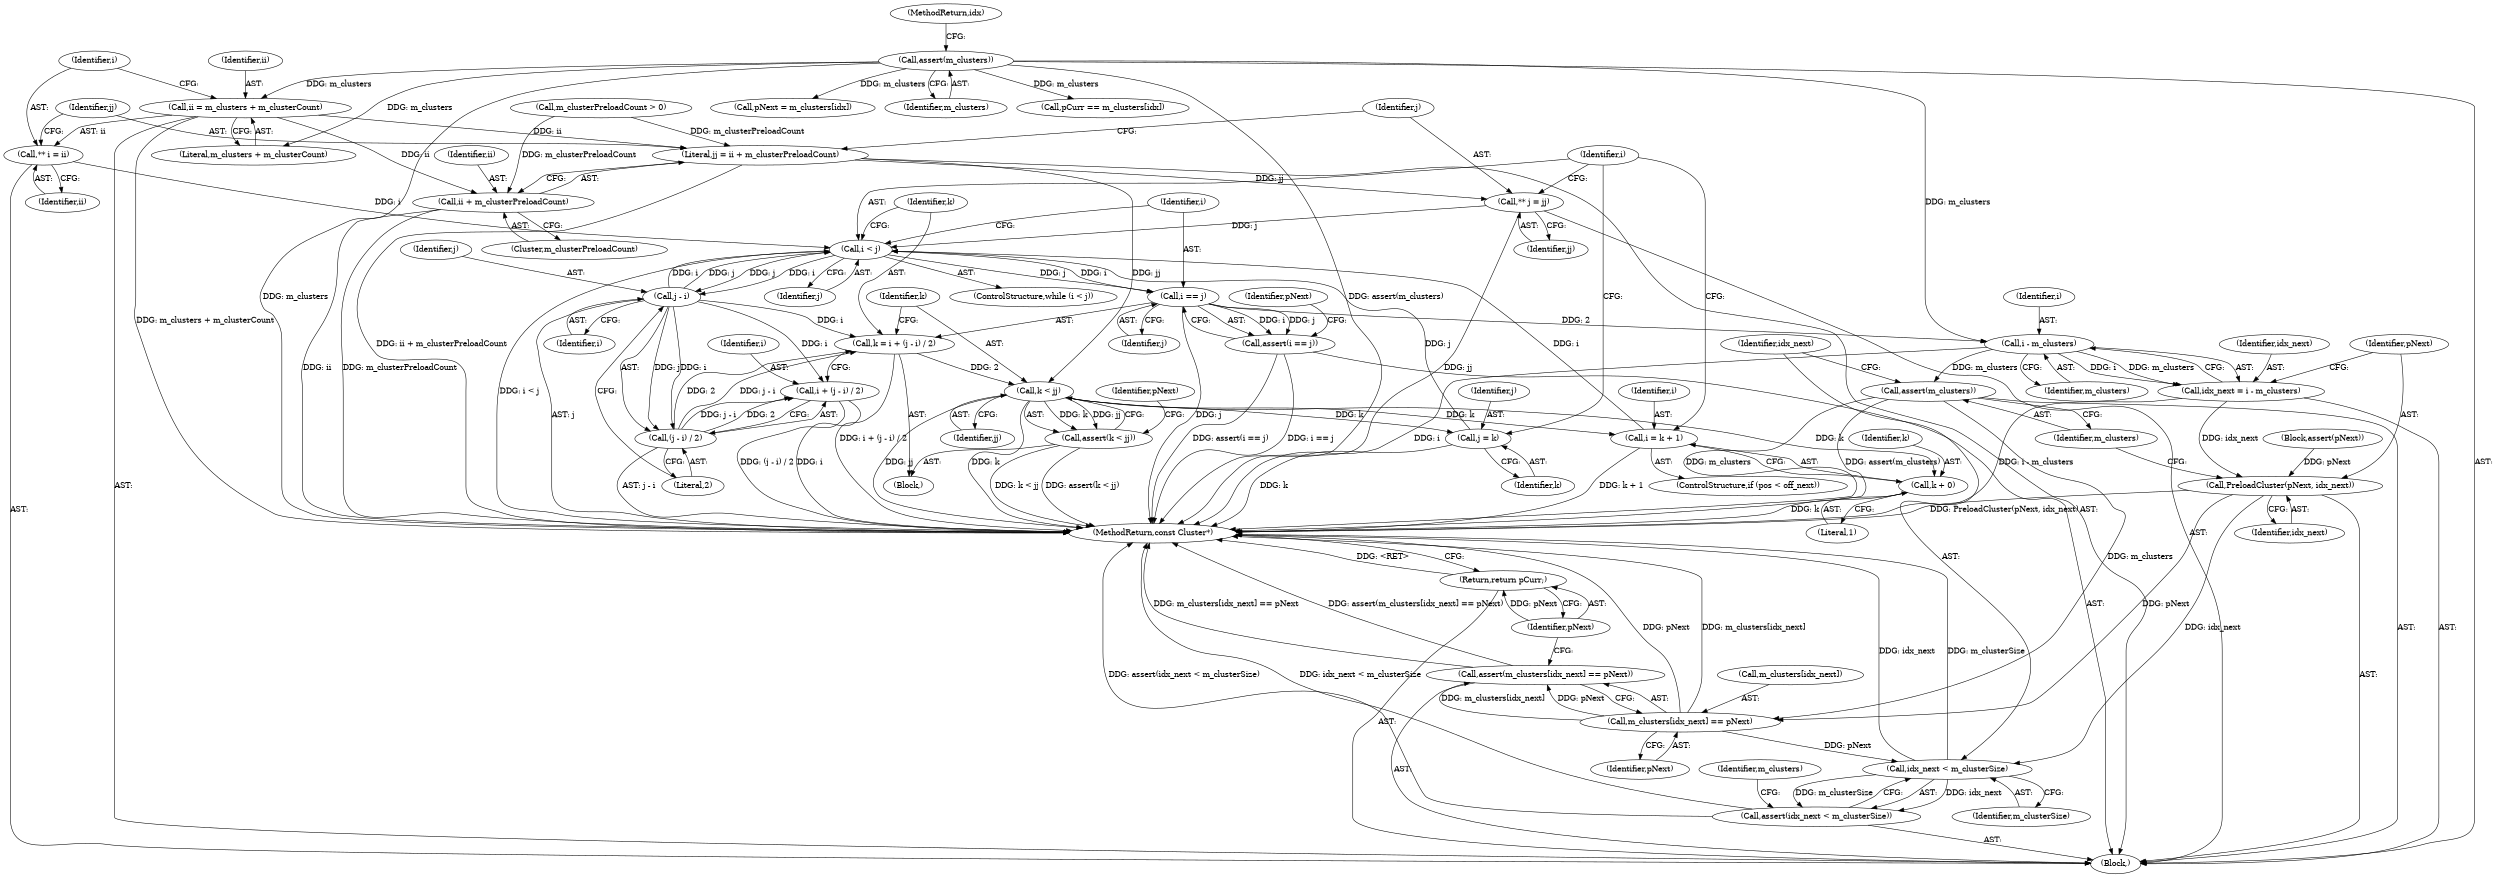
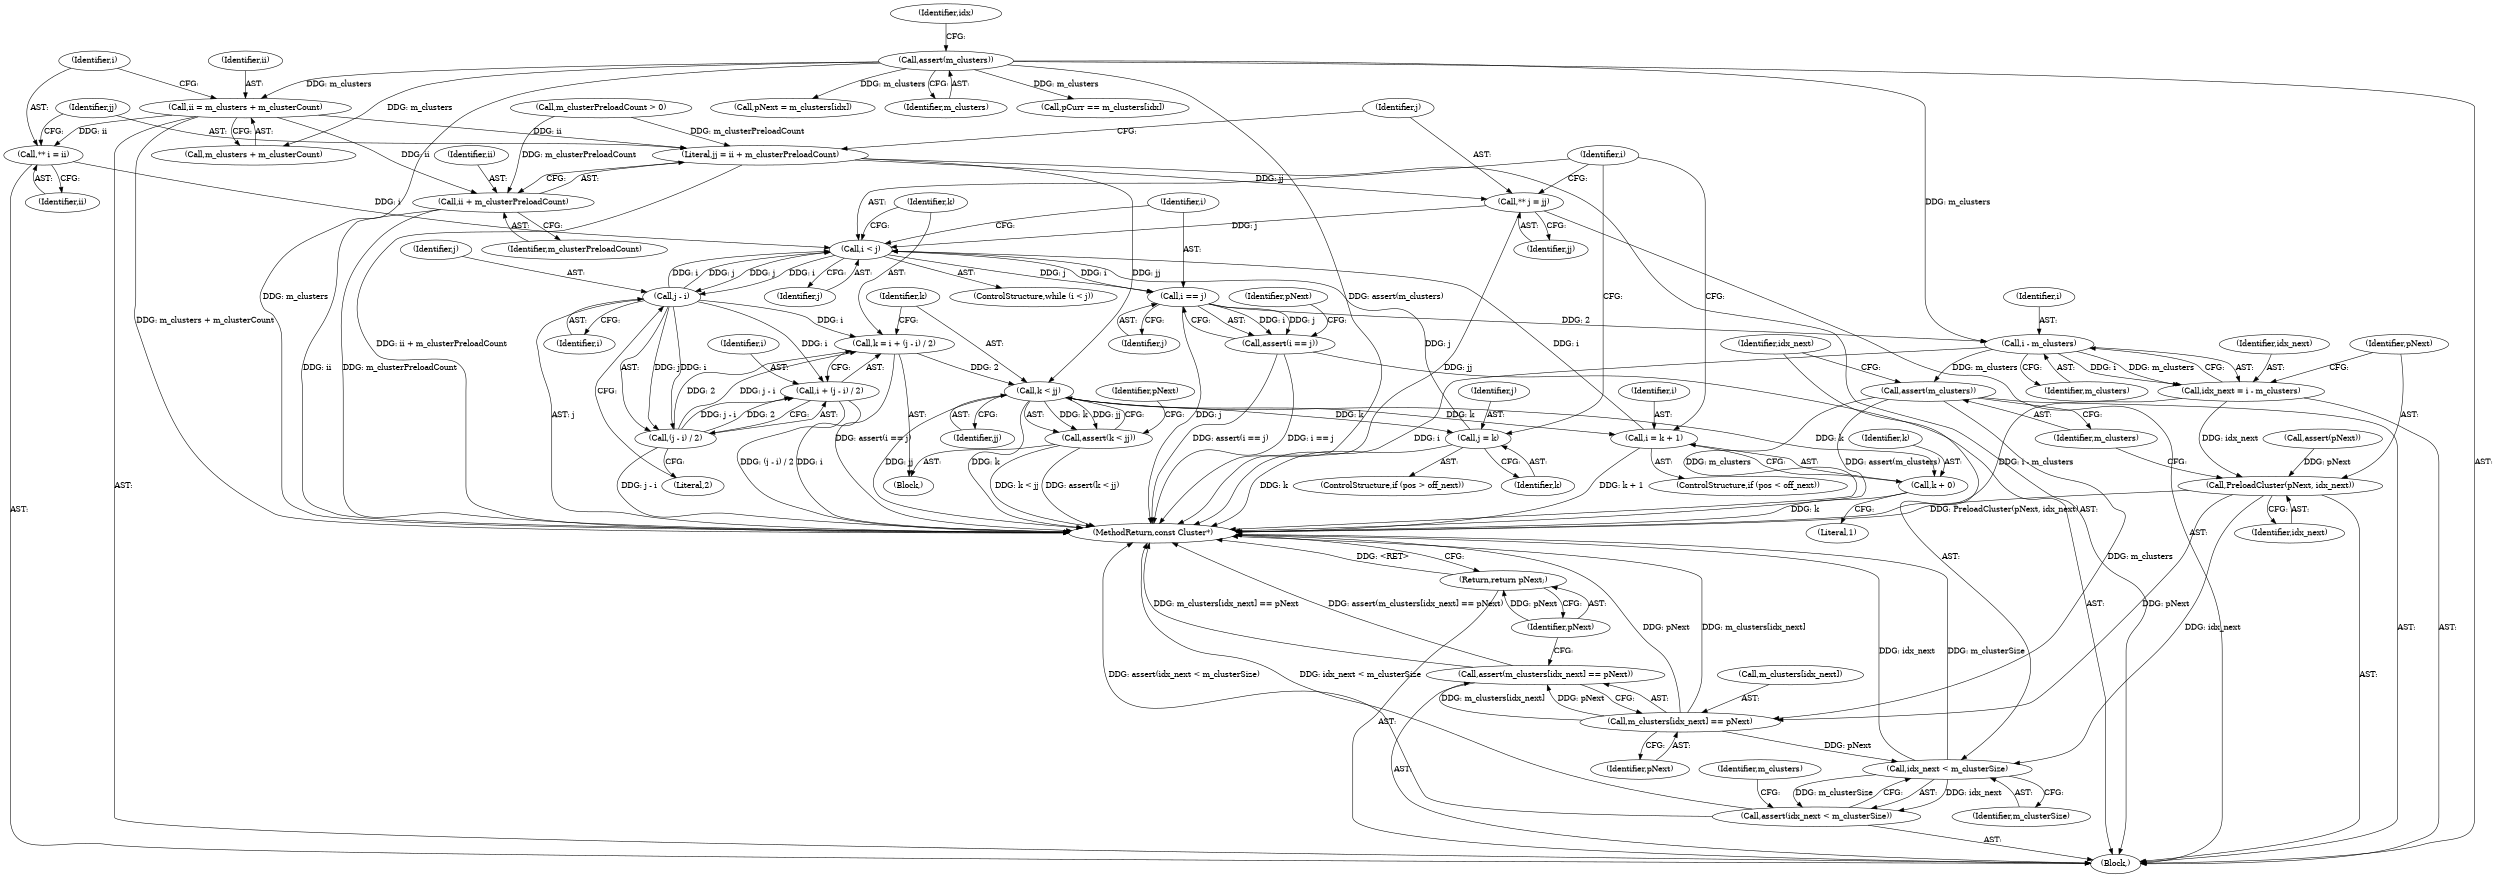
(946, 14) -> (946, 14)
(93, 132) -> (93, 132)
(254, 155) -> (254, 155)
(575, 250) -> (575, 250)
(1047, 319) -> (859, 369)
(873, 439) -> (873, 439)
(2323, 439) -> (2323, 439)
(690, 464) -> none
(639, 486) -> (639, 486)
none -> (1392, 486)
(1852, 498) -> none
(533, 511) -> none
(1503, 581) -> (1503, 581)
